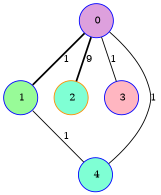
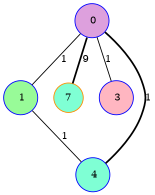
(59, 59) -> (56, 59)
(71, 98) -> (69, 98)
(151, 98) -> (145, 97)
